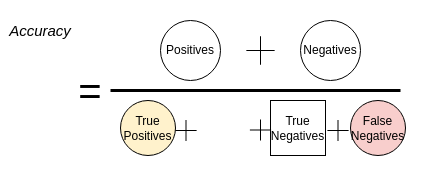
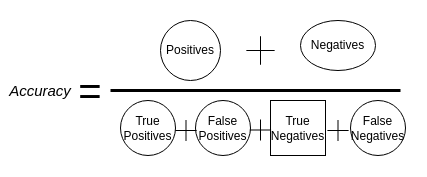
(41, 31) -> (41, 91)
(331, 51) -> (338, 46)
(148, 128) -> (148, 128)
none -> (223, 128)
(378, 128) -> (378, 128)
